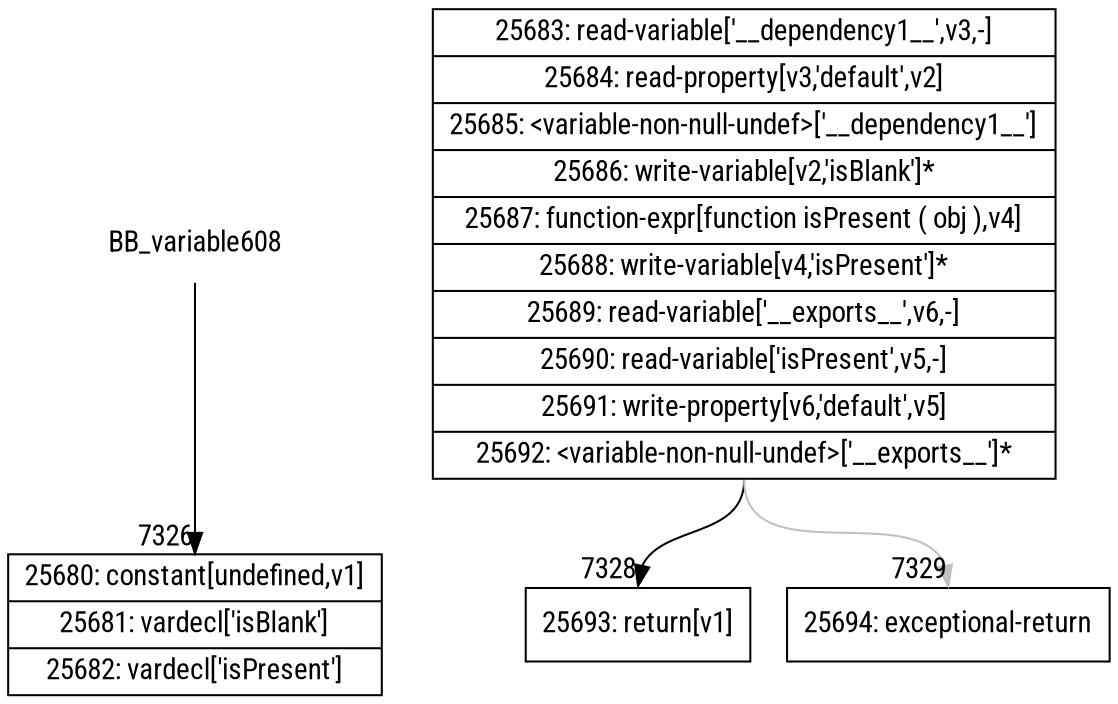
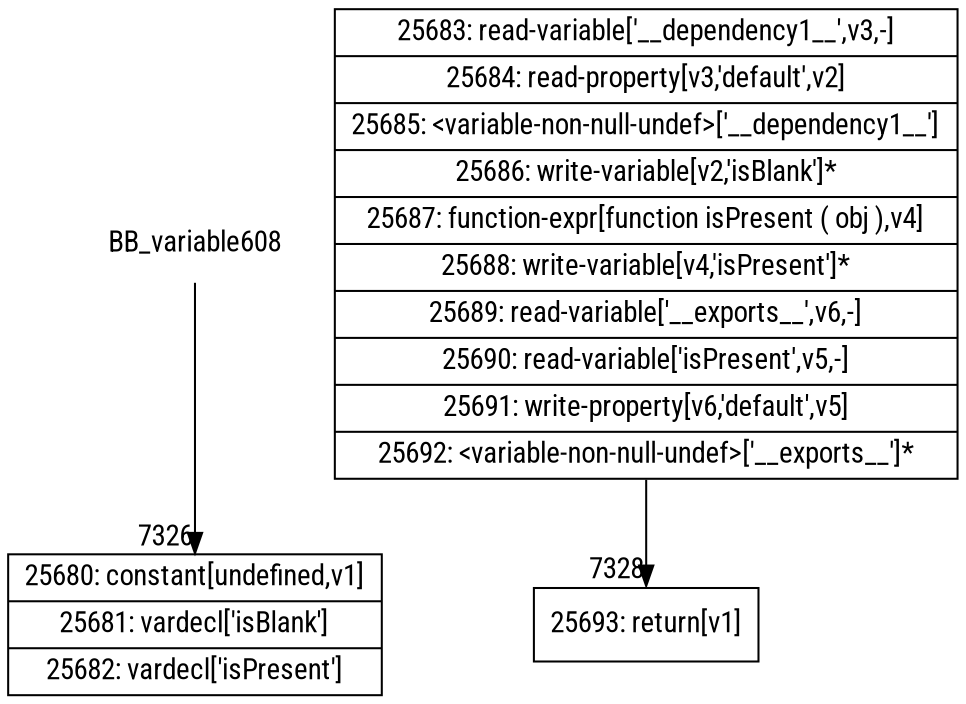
(948, 625) -> none
